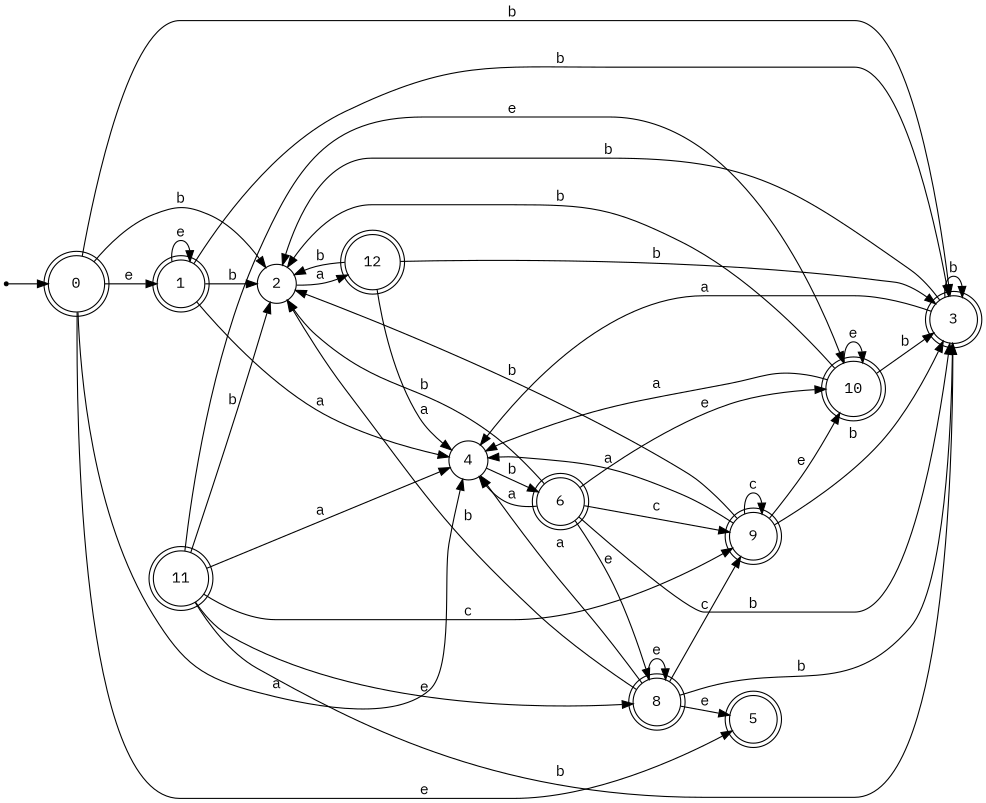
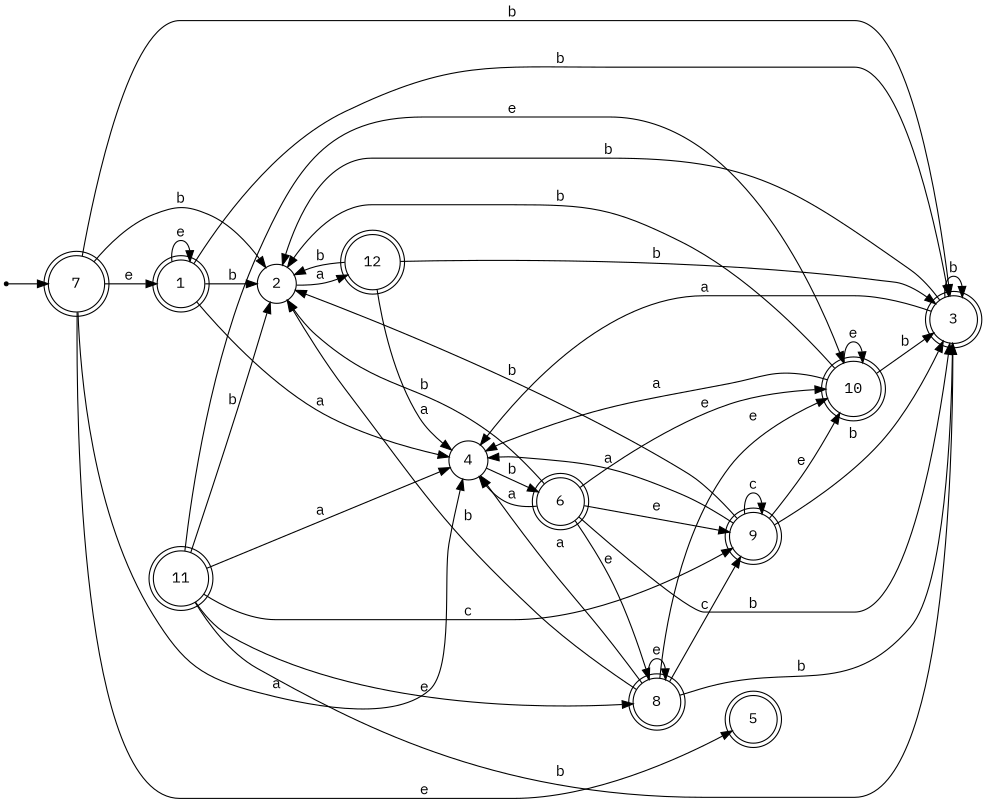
(76, 284) -> (76, 284)
(657, 506) -> (657, 506)
(700, 710) -> (701, 517)
